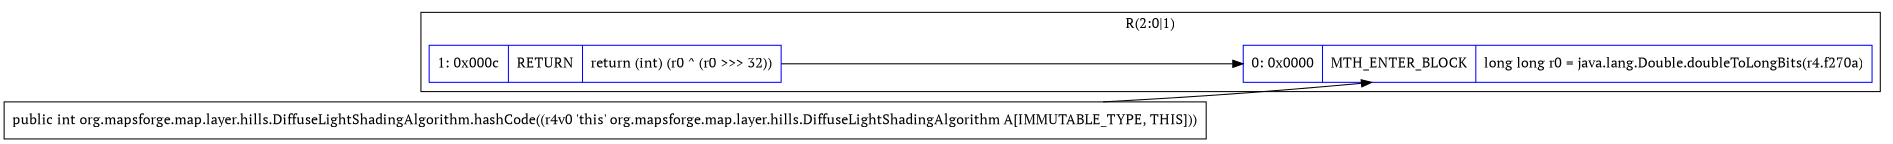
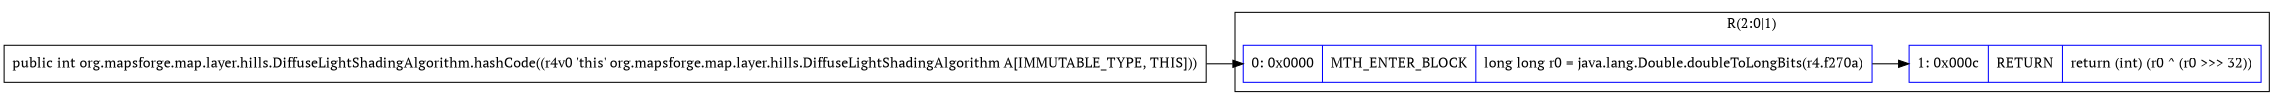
(1007, 64) -> (1885, 64)
